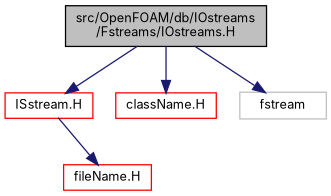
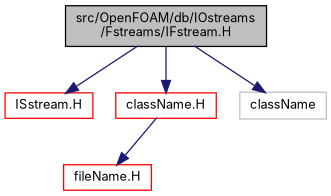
(166, 26) -> (166, 26)
(283, 106) -> (283, 106)
(74, 136) -> (141, 136)
